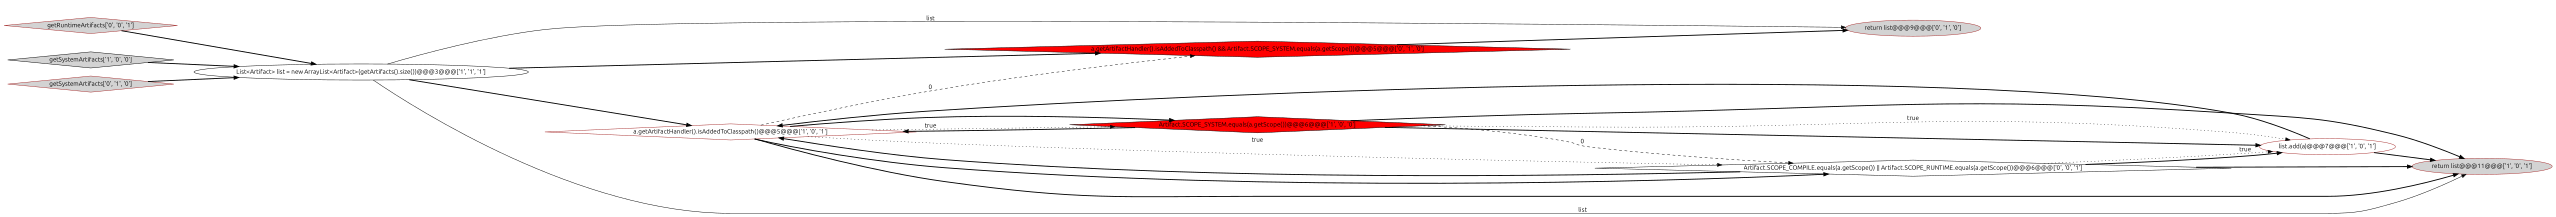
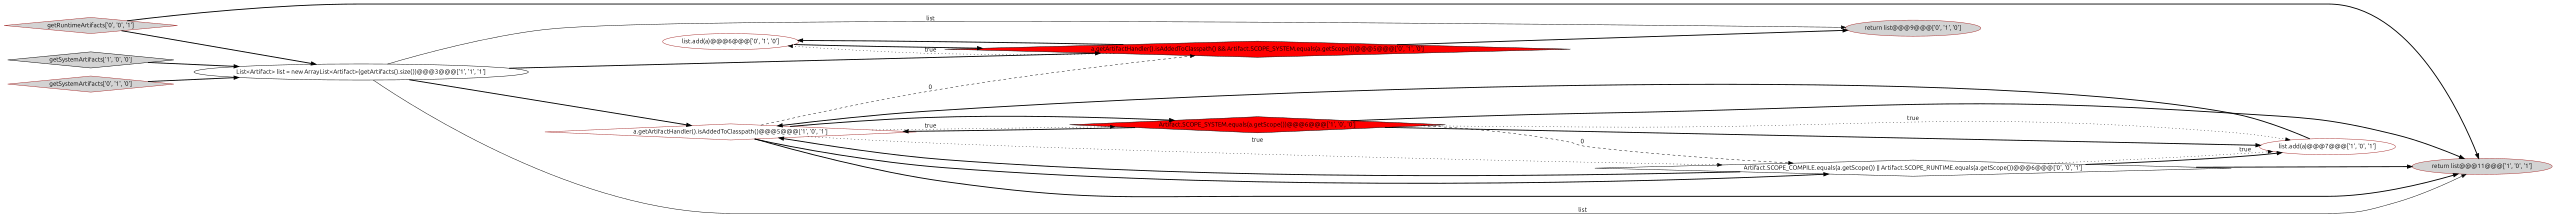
none -> (731, 42)
(2402, 156) -> (1339, 4)
